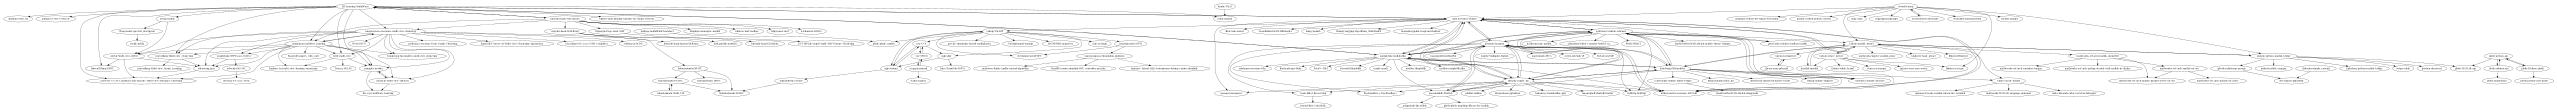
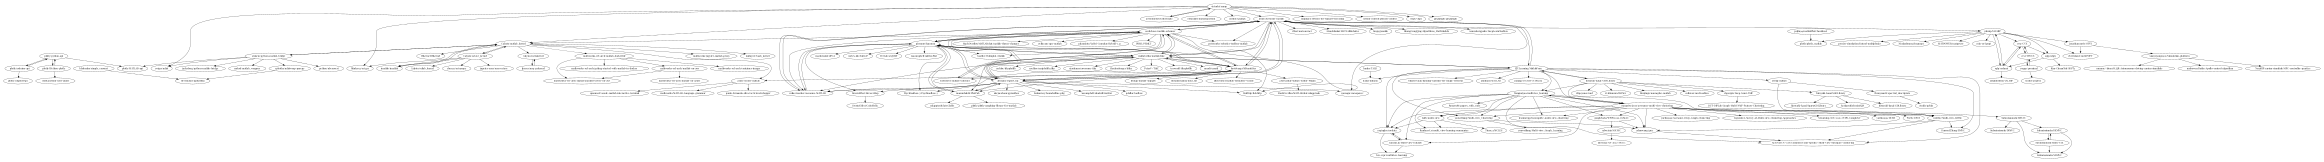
(2089, 25) -> (675, 11)
(338, 29) -> none
none -> (1091, 52)
(762, 87) -> (2049, 148)
